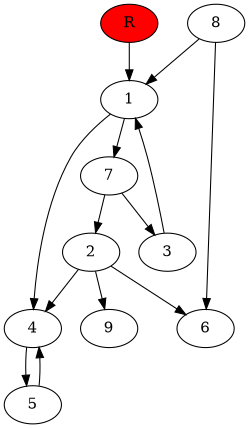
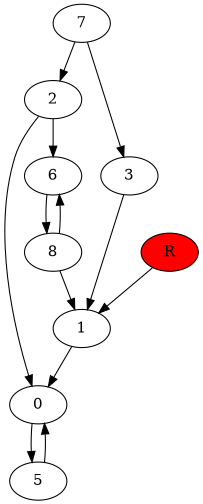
(121, 133) -> none
none -> (46, 209)
(33, 329) -> (38, 405)
(109, 329) -> none
